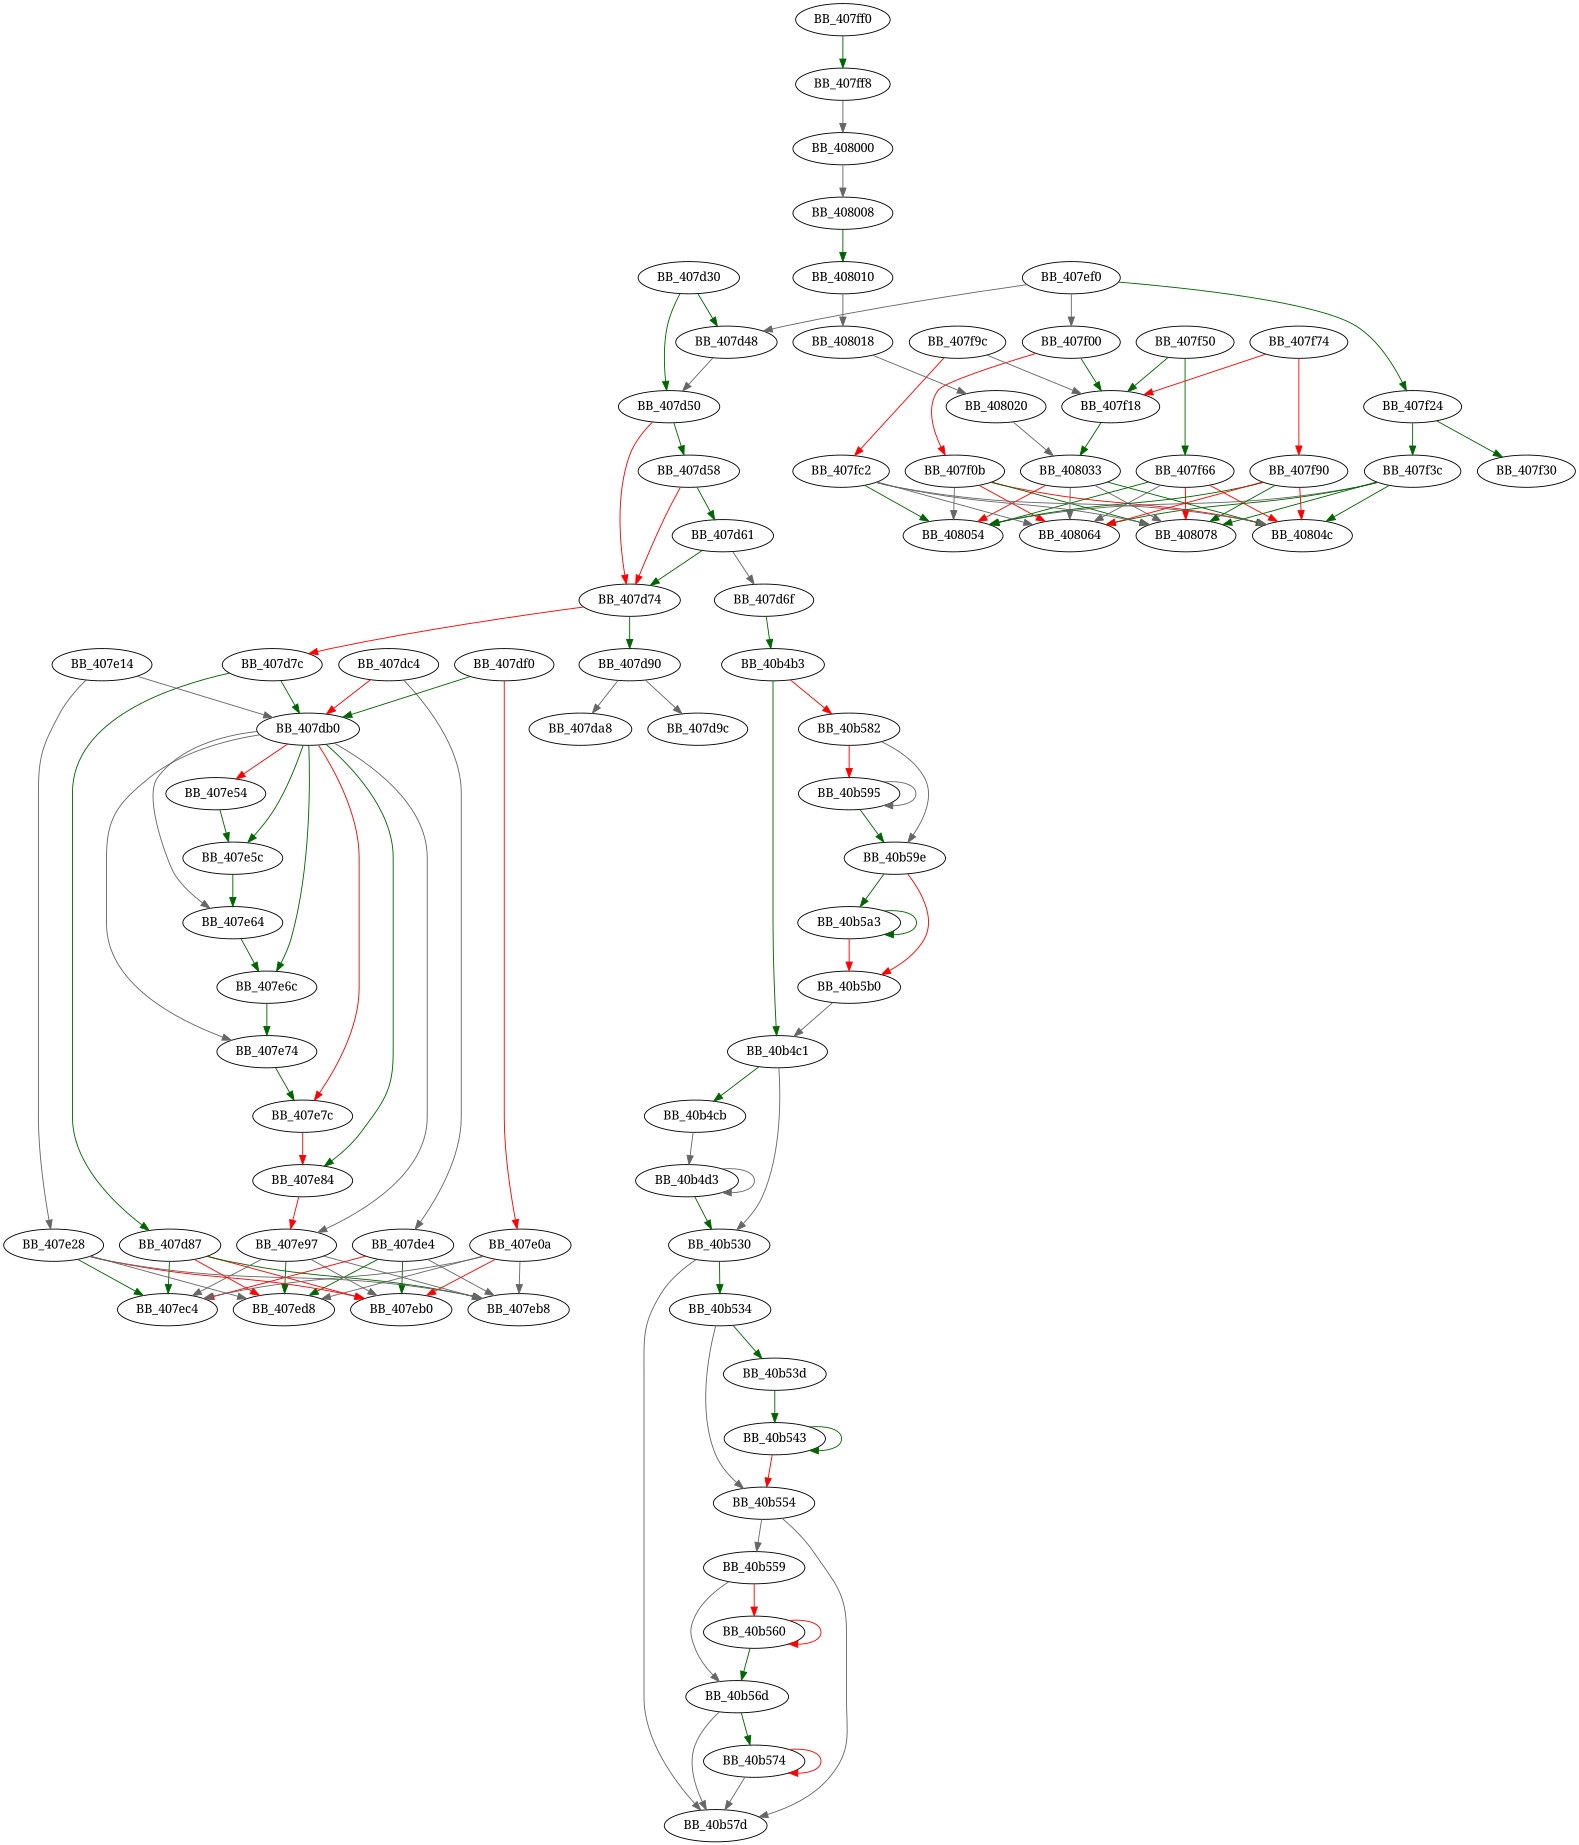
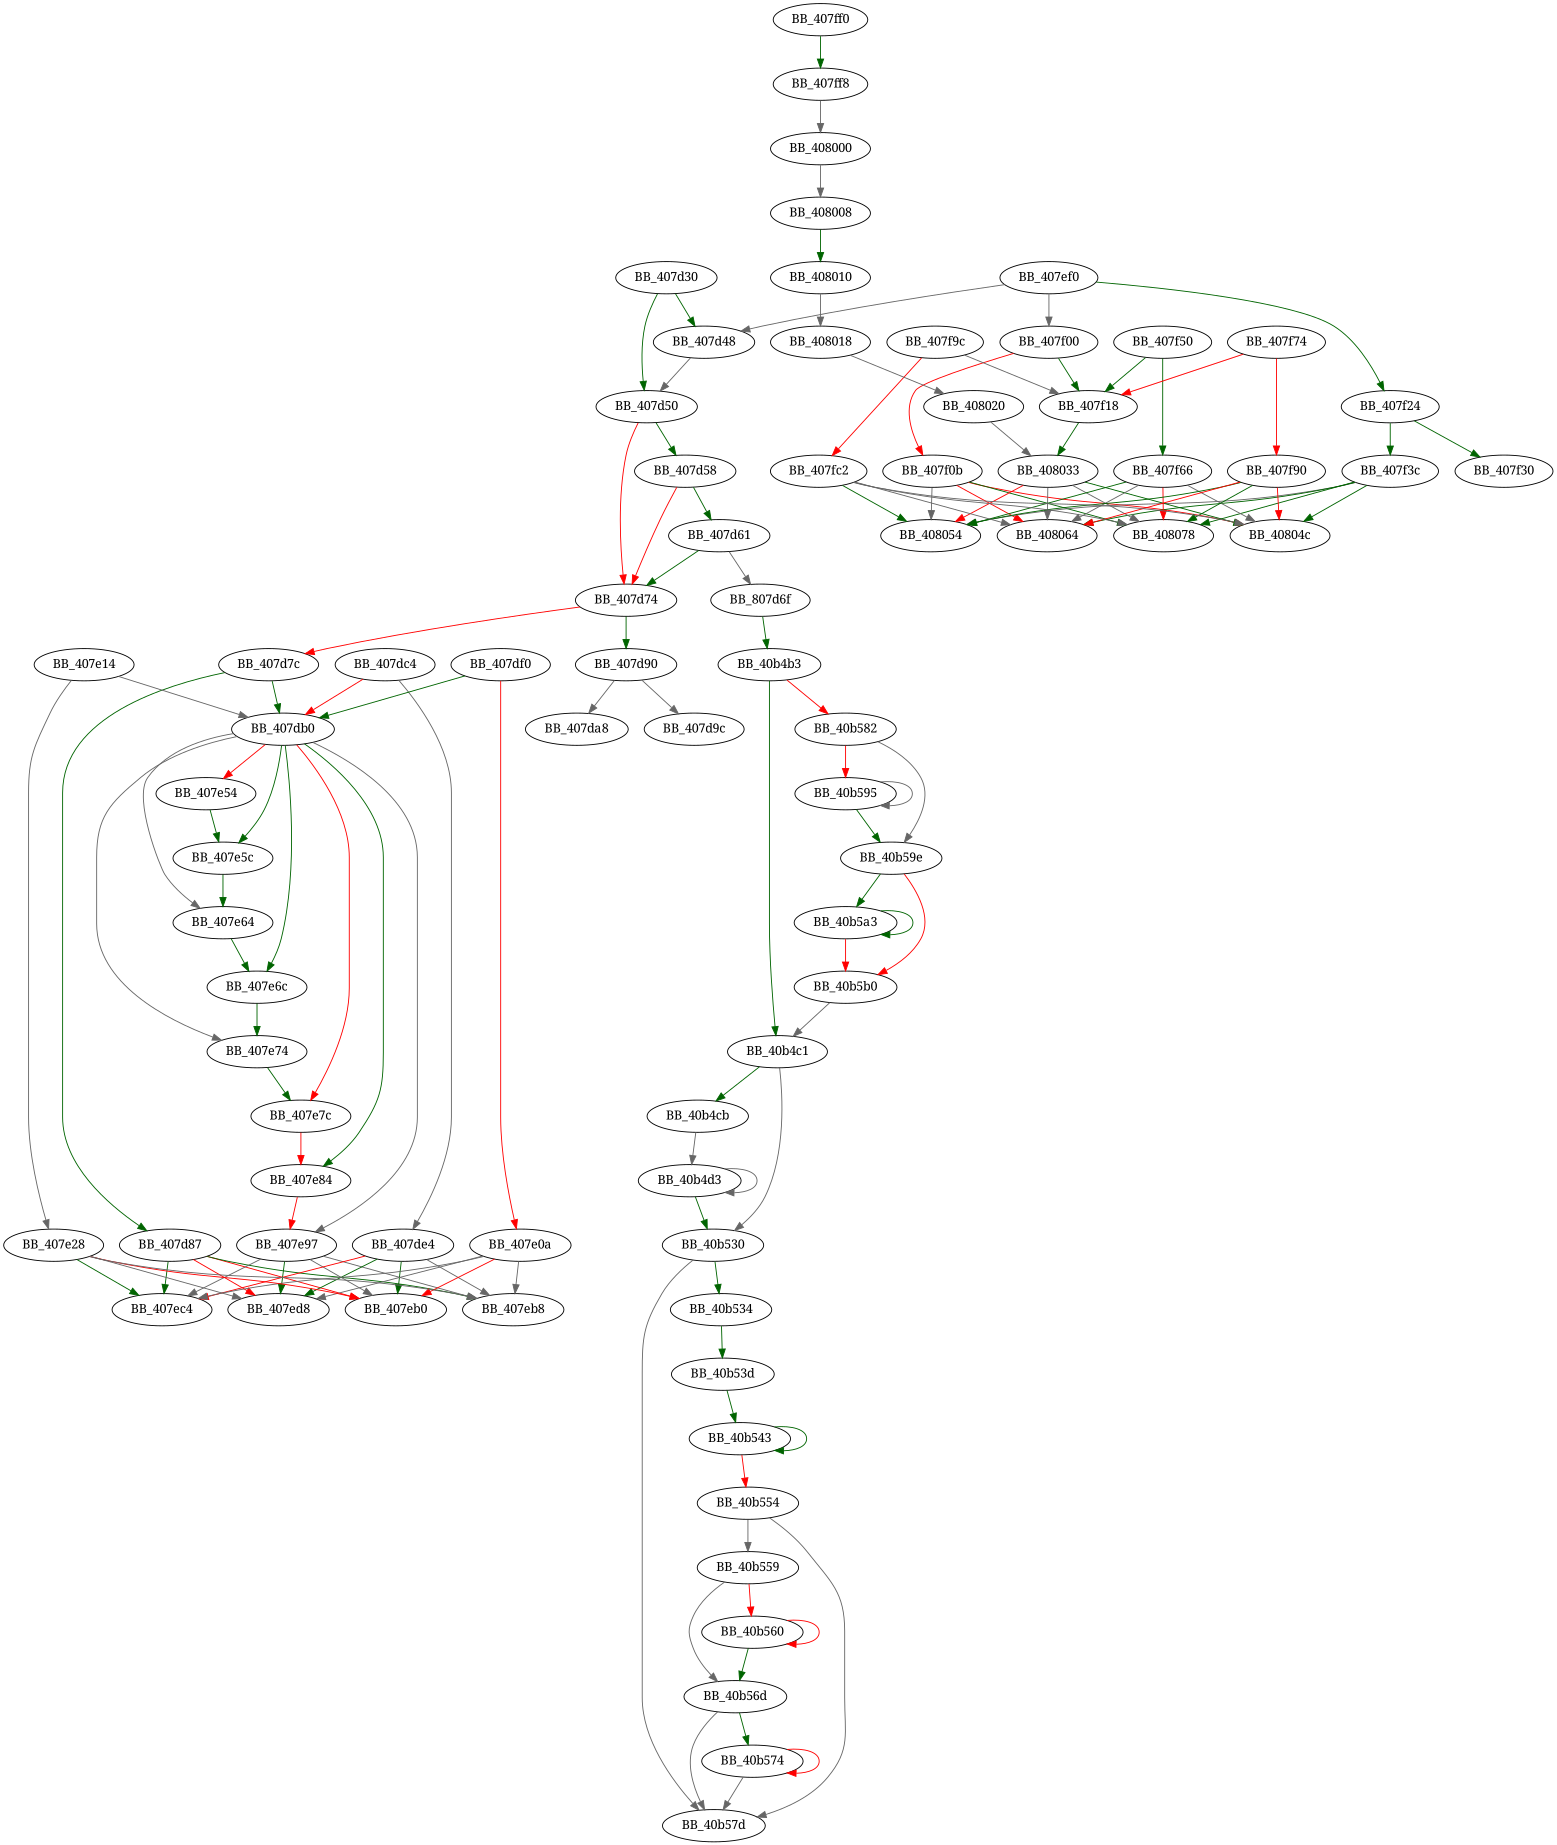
(1231, 496) -> (1208, 496)
(764, 600) -> (760, 600)
(706, 1408) -> none
